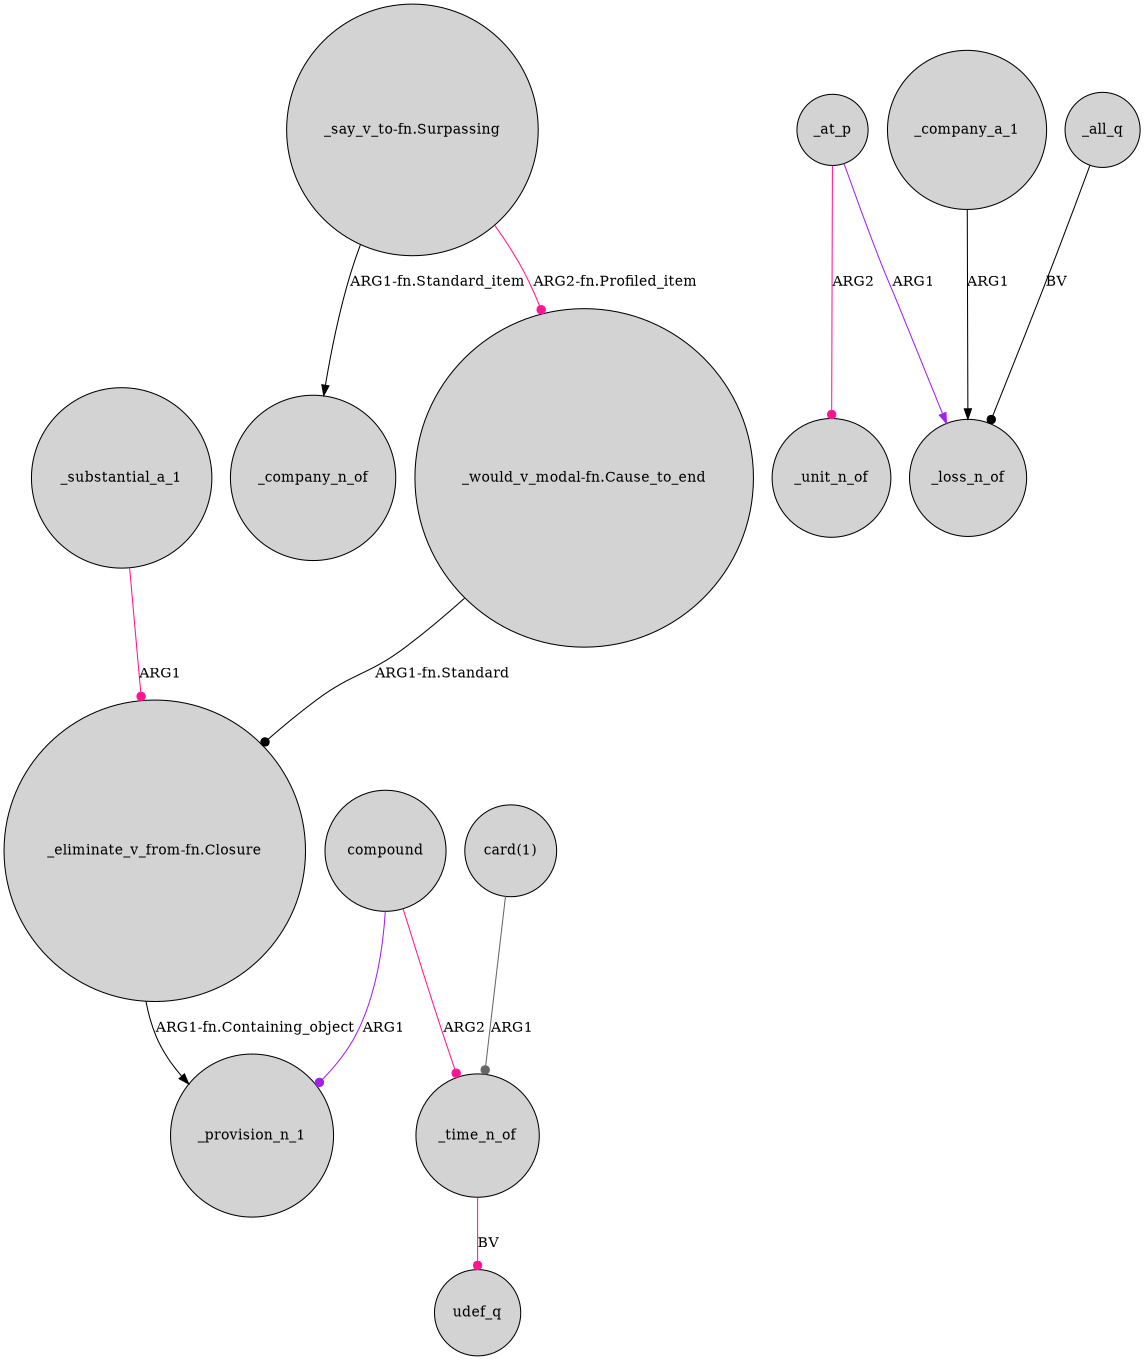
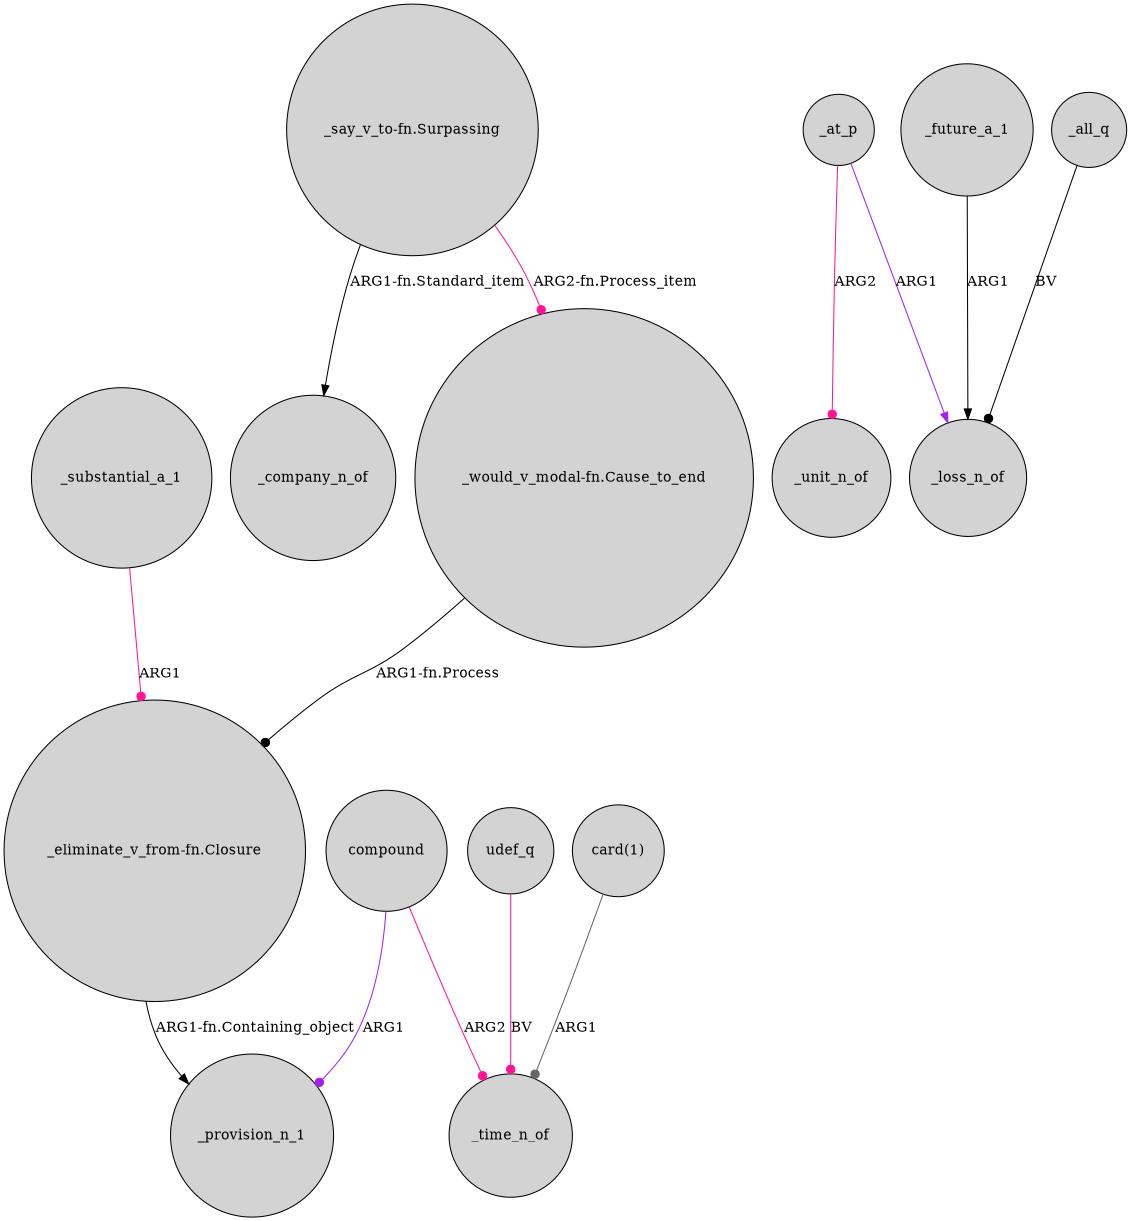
(967, 130) -> (967, 130)
(616, 282) -> (616, 282)
(442, 674) -> (438, 674)
(478, 1229) -> (511, 979)
